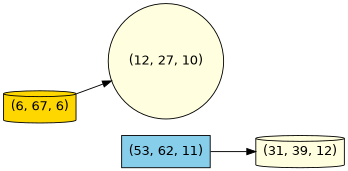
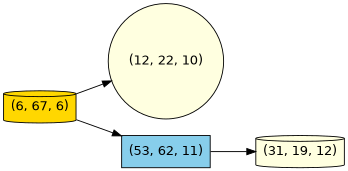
(166, 61) -> (166, 61)
none -> (95, 126)
(300, 152) -> (300, 152)
